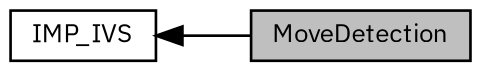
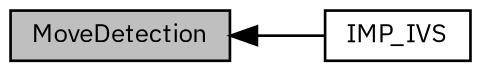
(216, 36) -> (291, 36)
